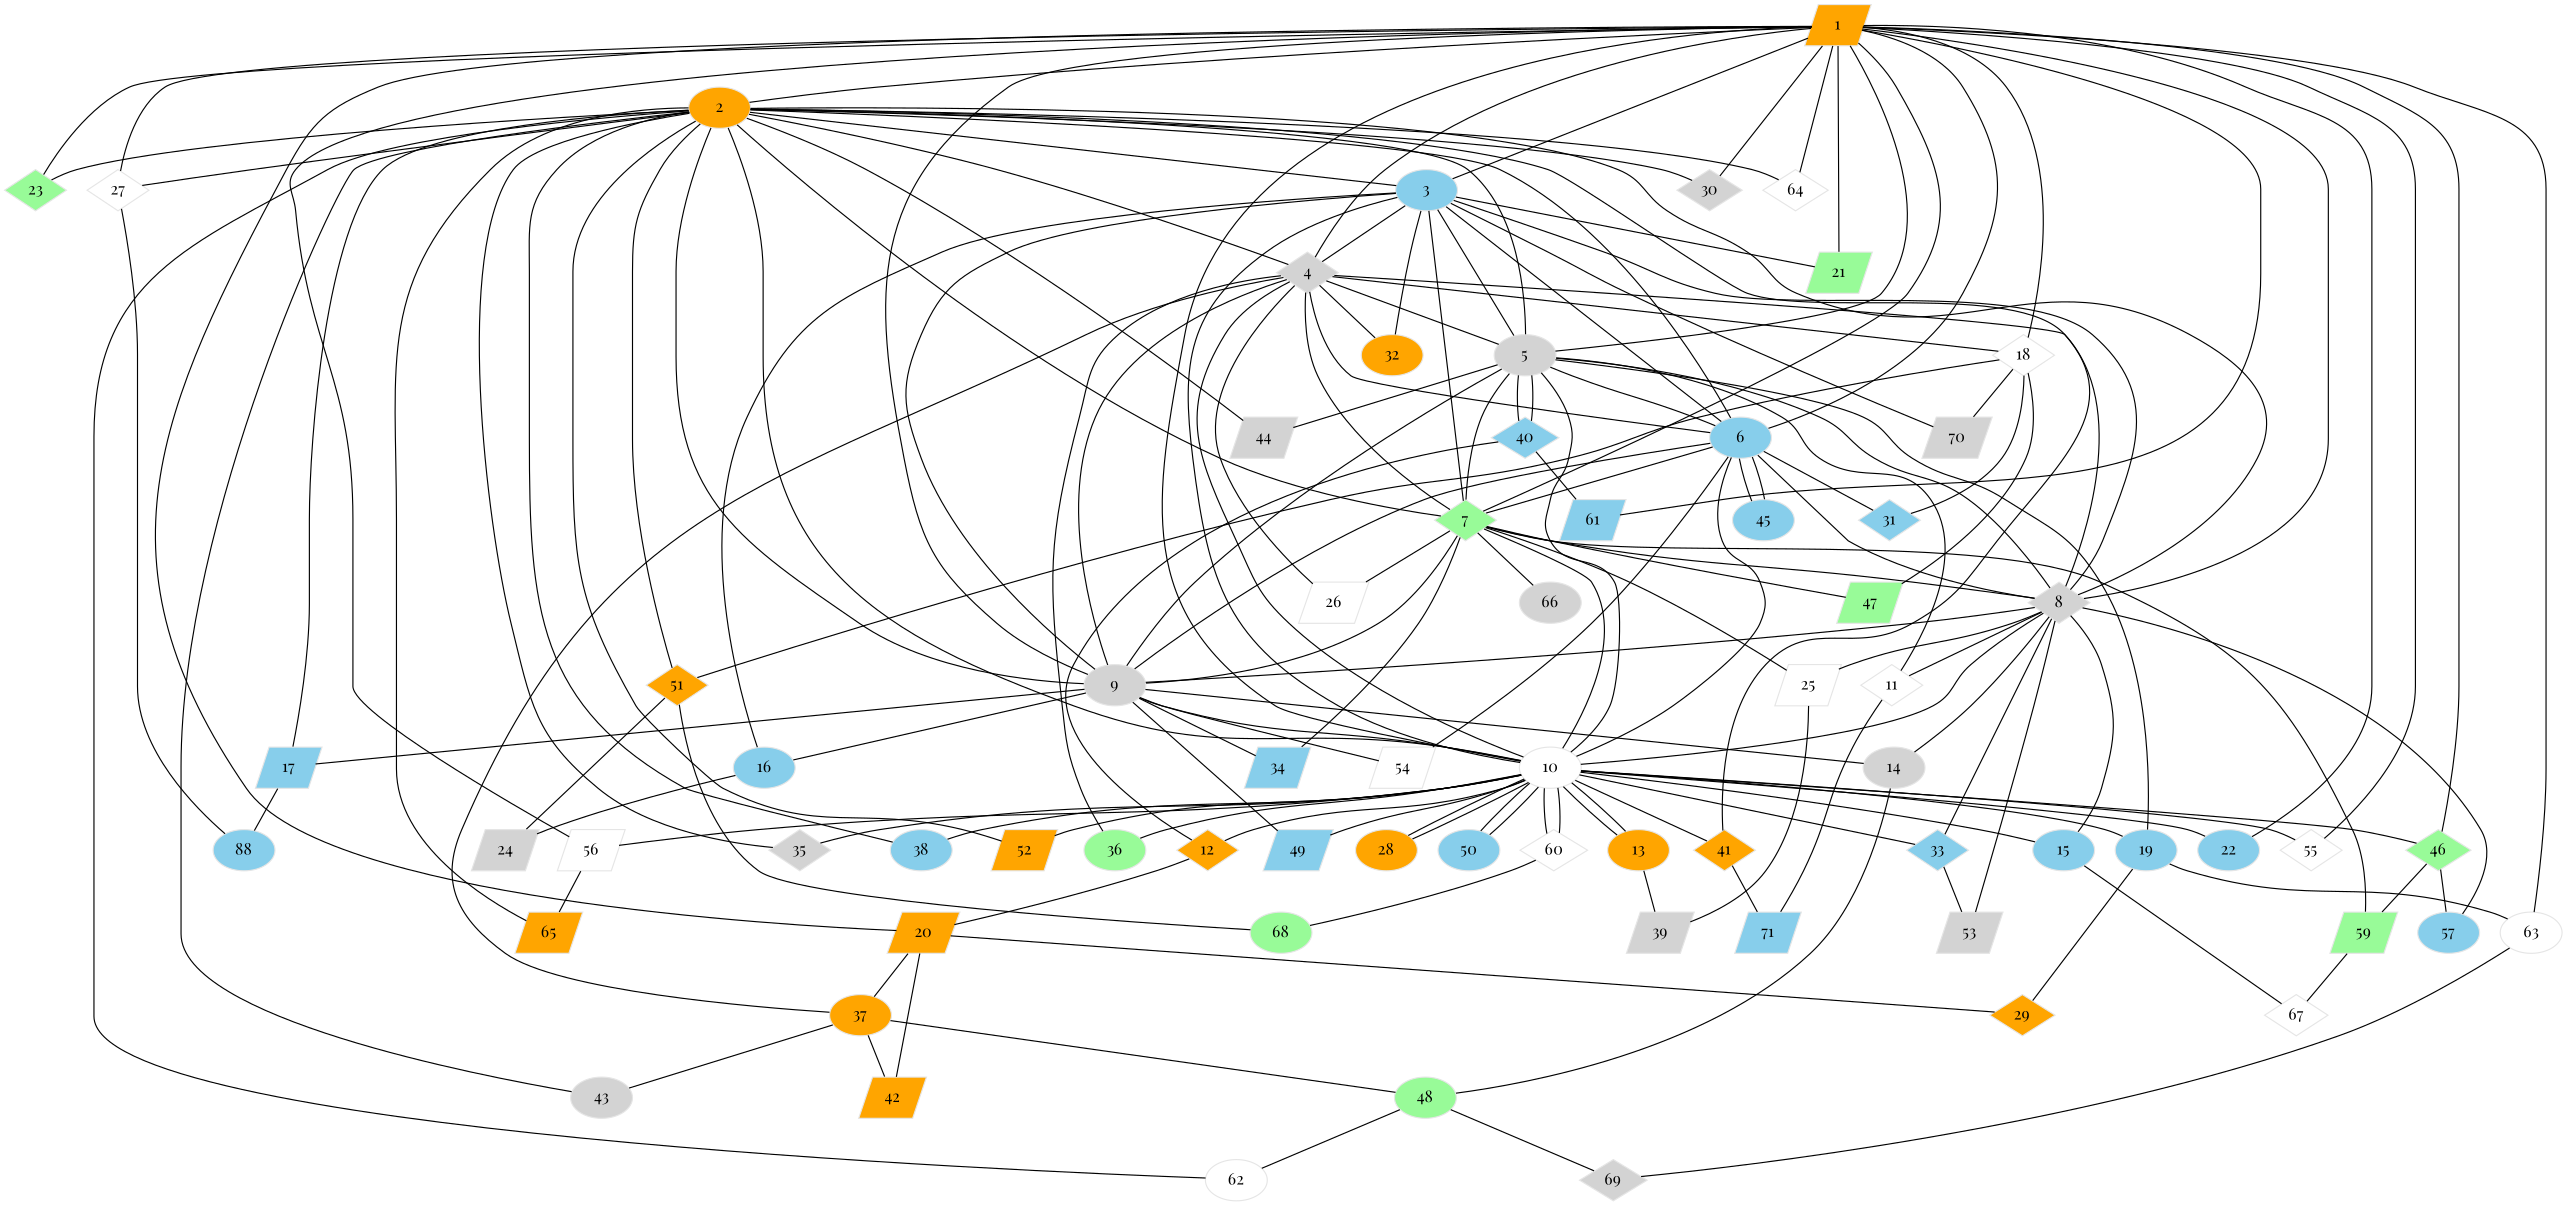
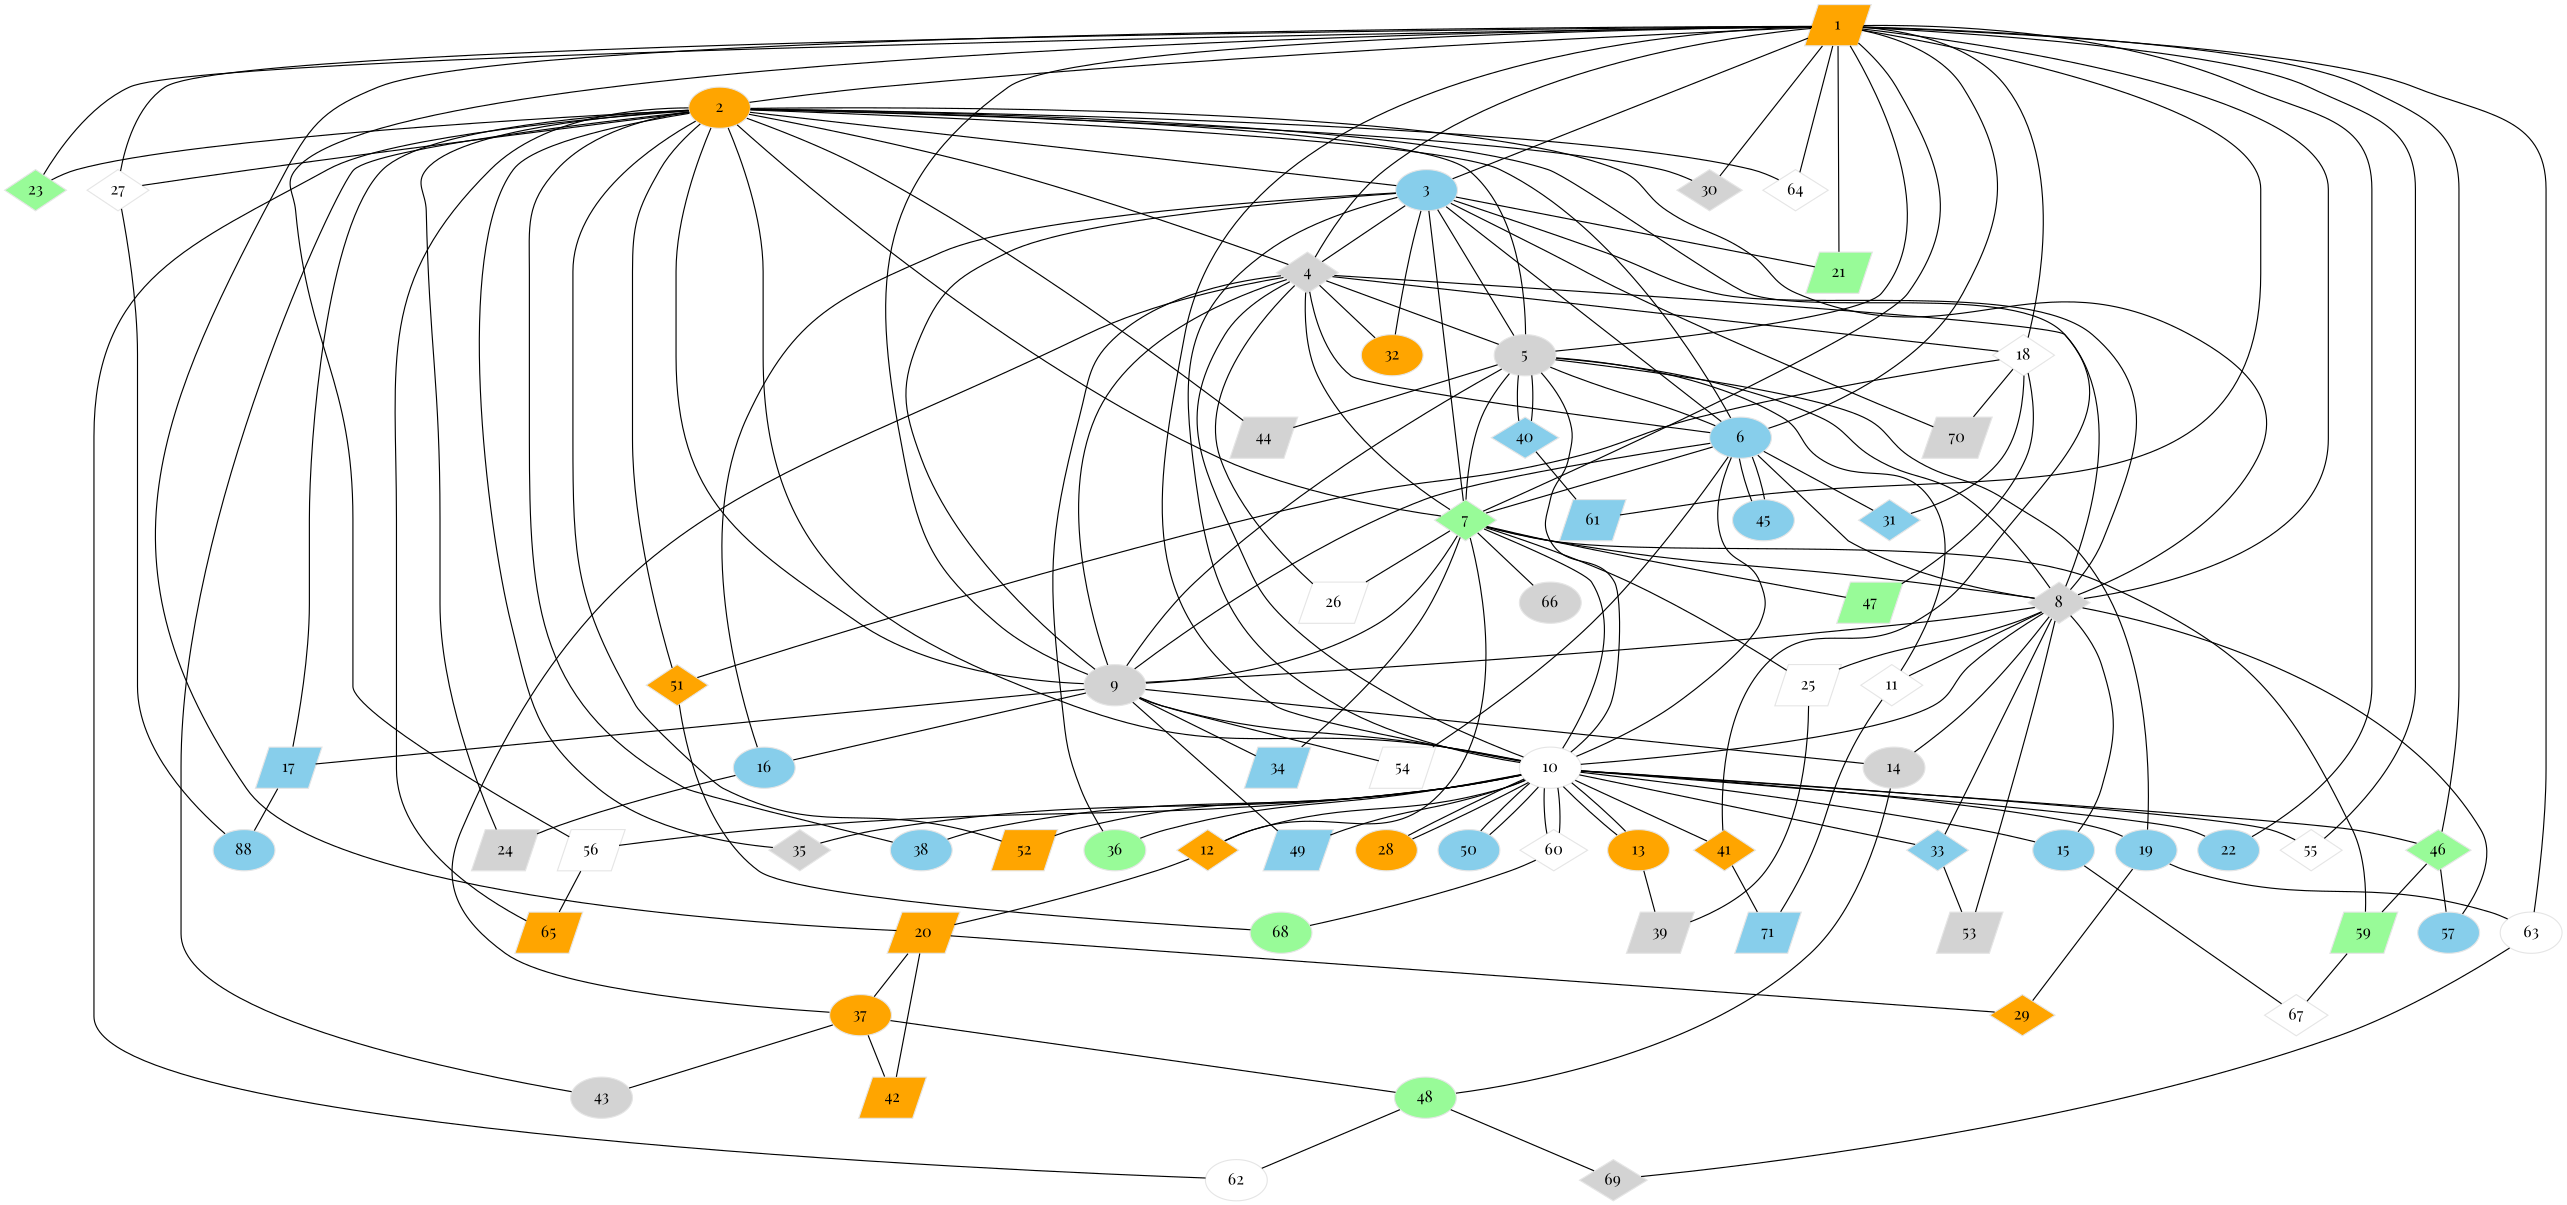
(1161, 566) -> (1452, 777)
(596, 764) -> (434, 366)
